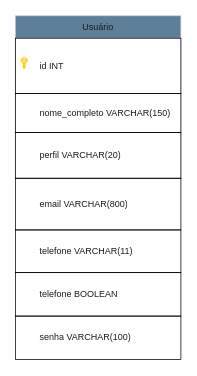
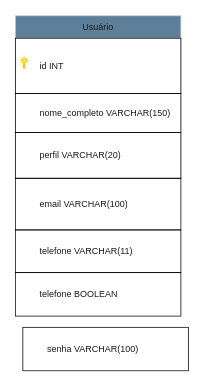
(62, 204) -> (62, 204)
(98, 338) -> (106, 349)
